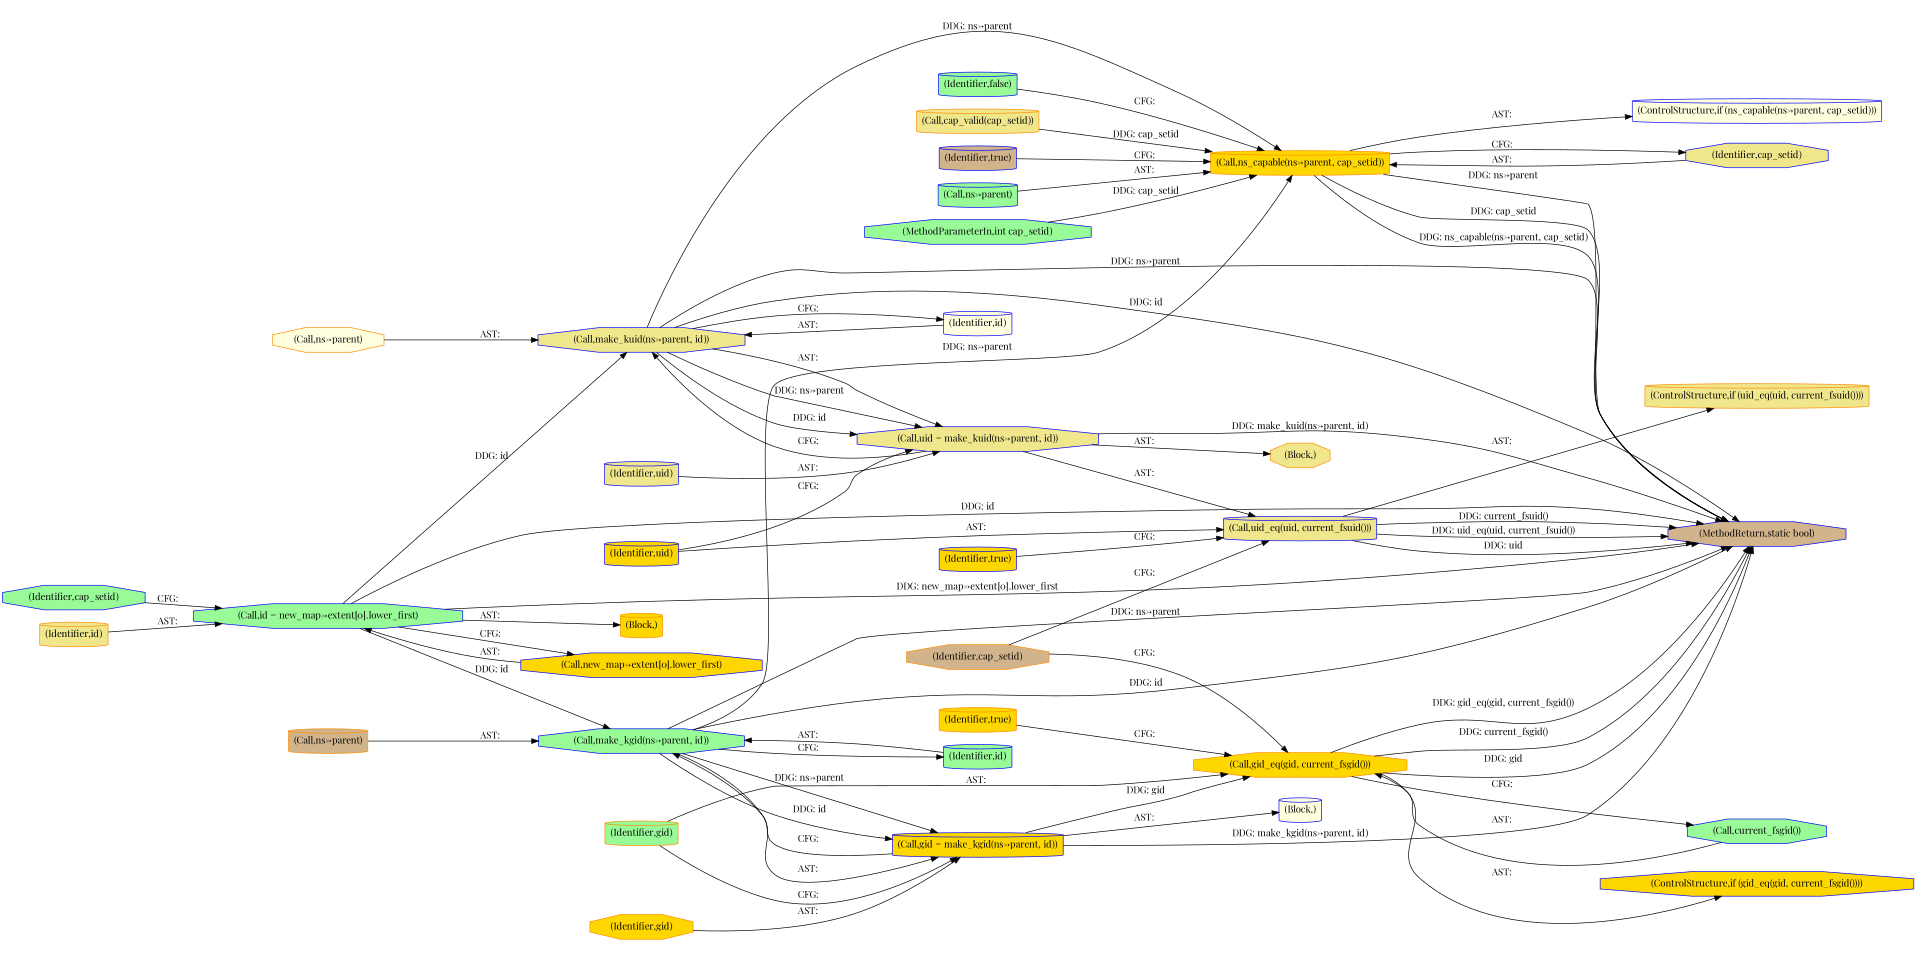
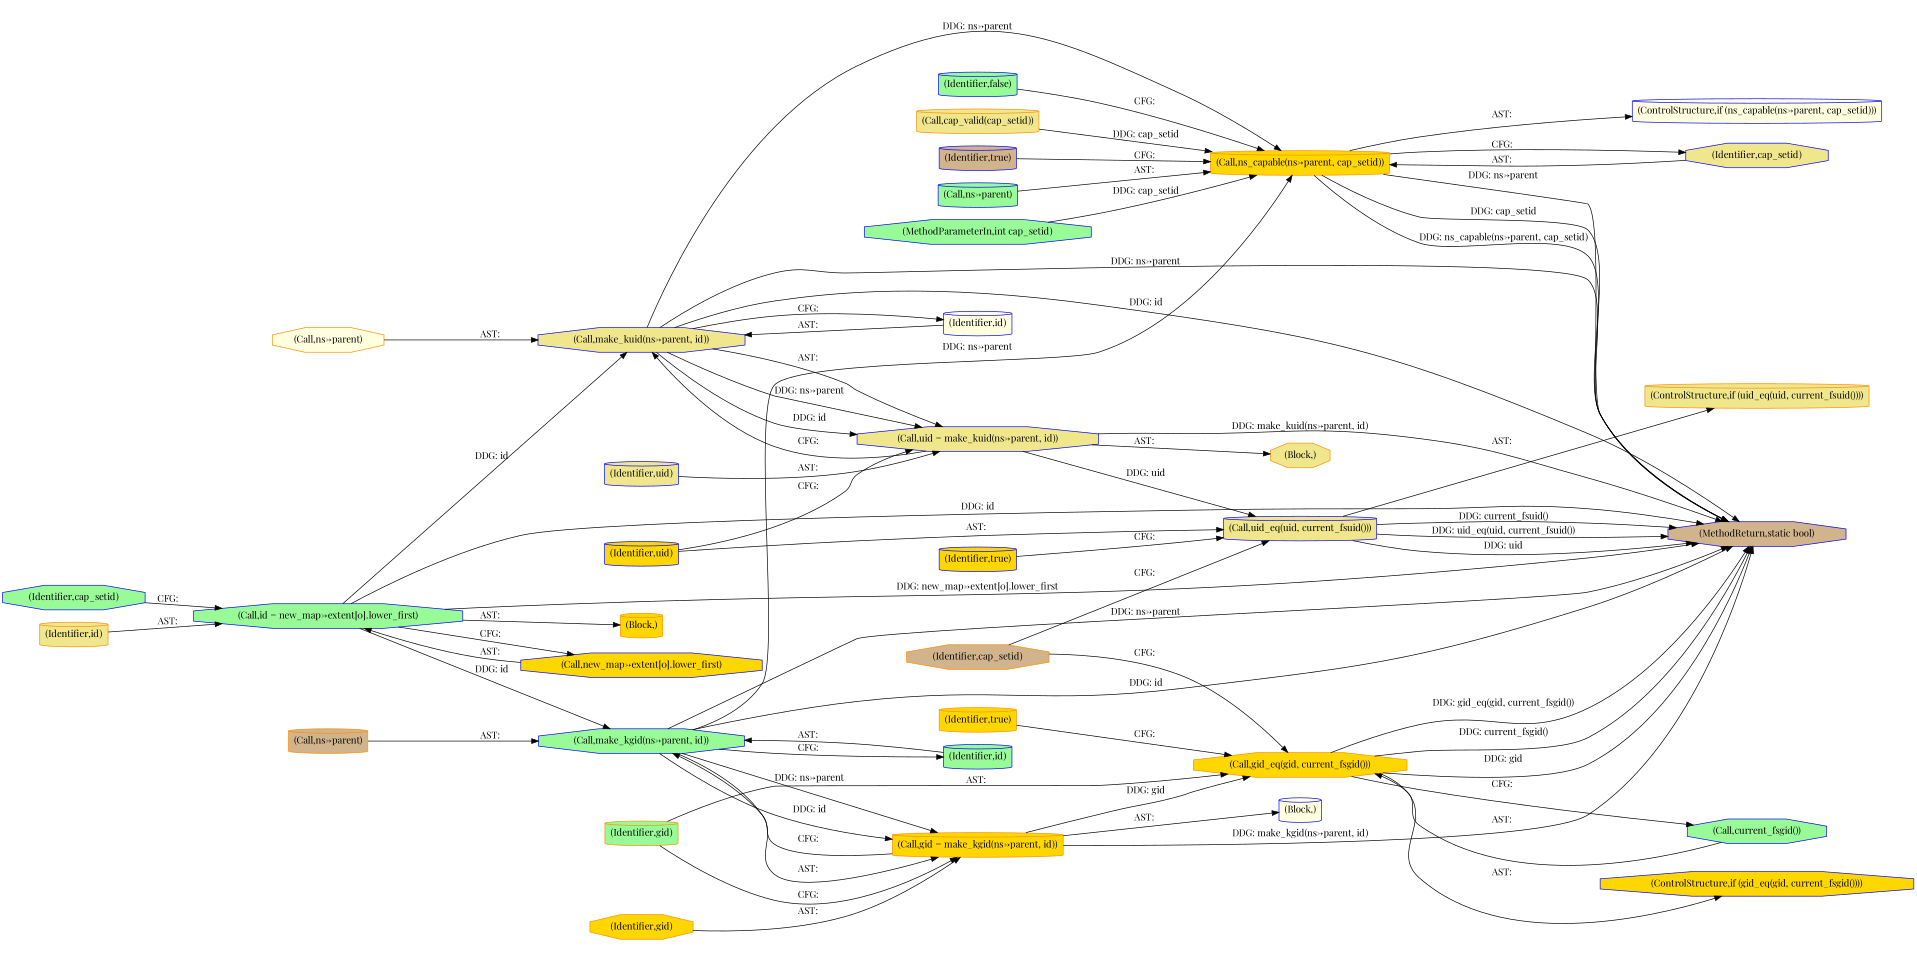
(1146, 474) -> (1146, 474)
(978, 845) -> (978, 845)
